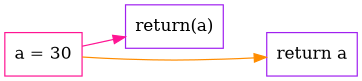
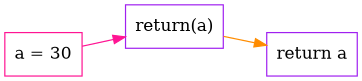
(168, 60) -> (239, 40)
